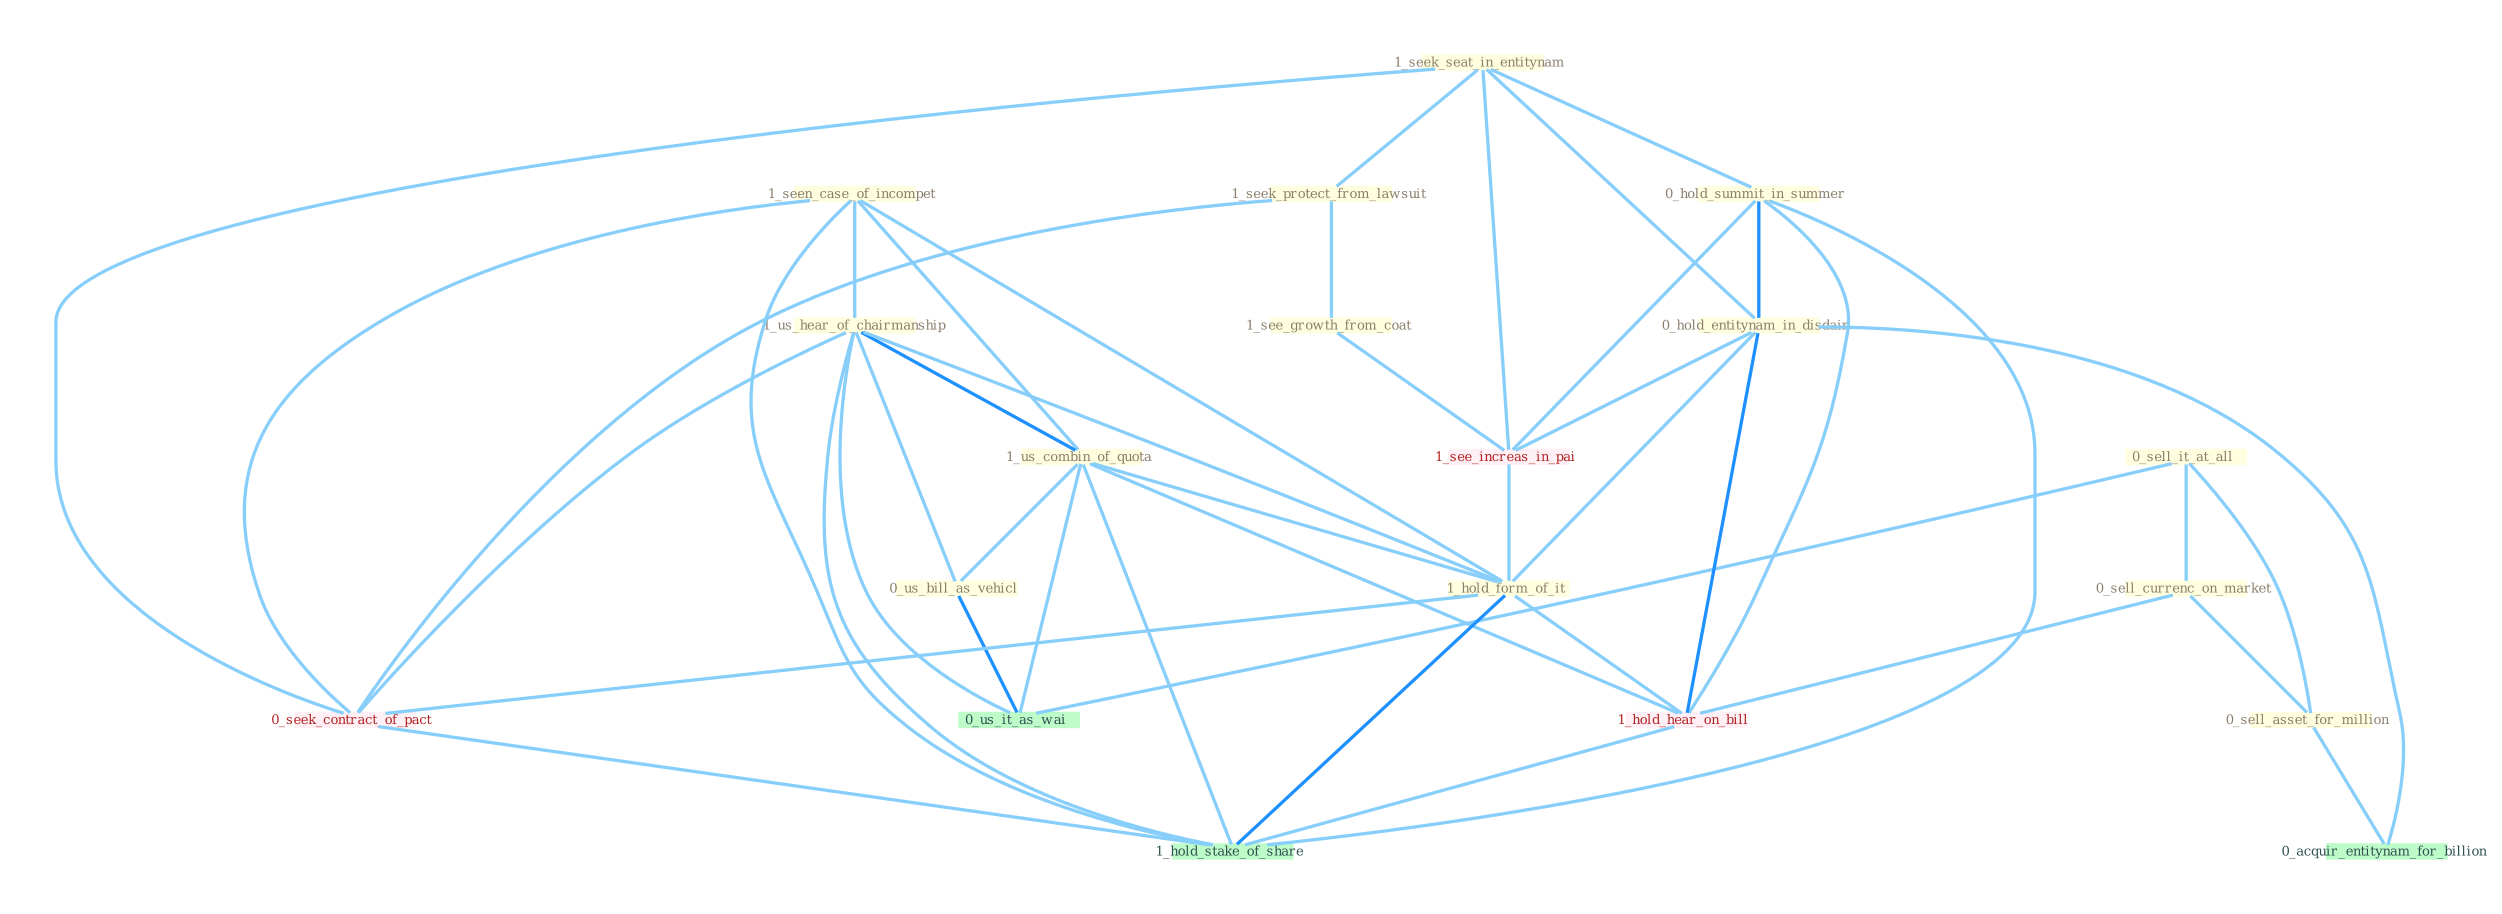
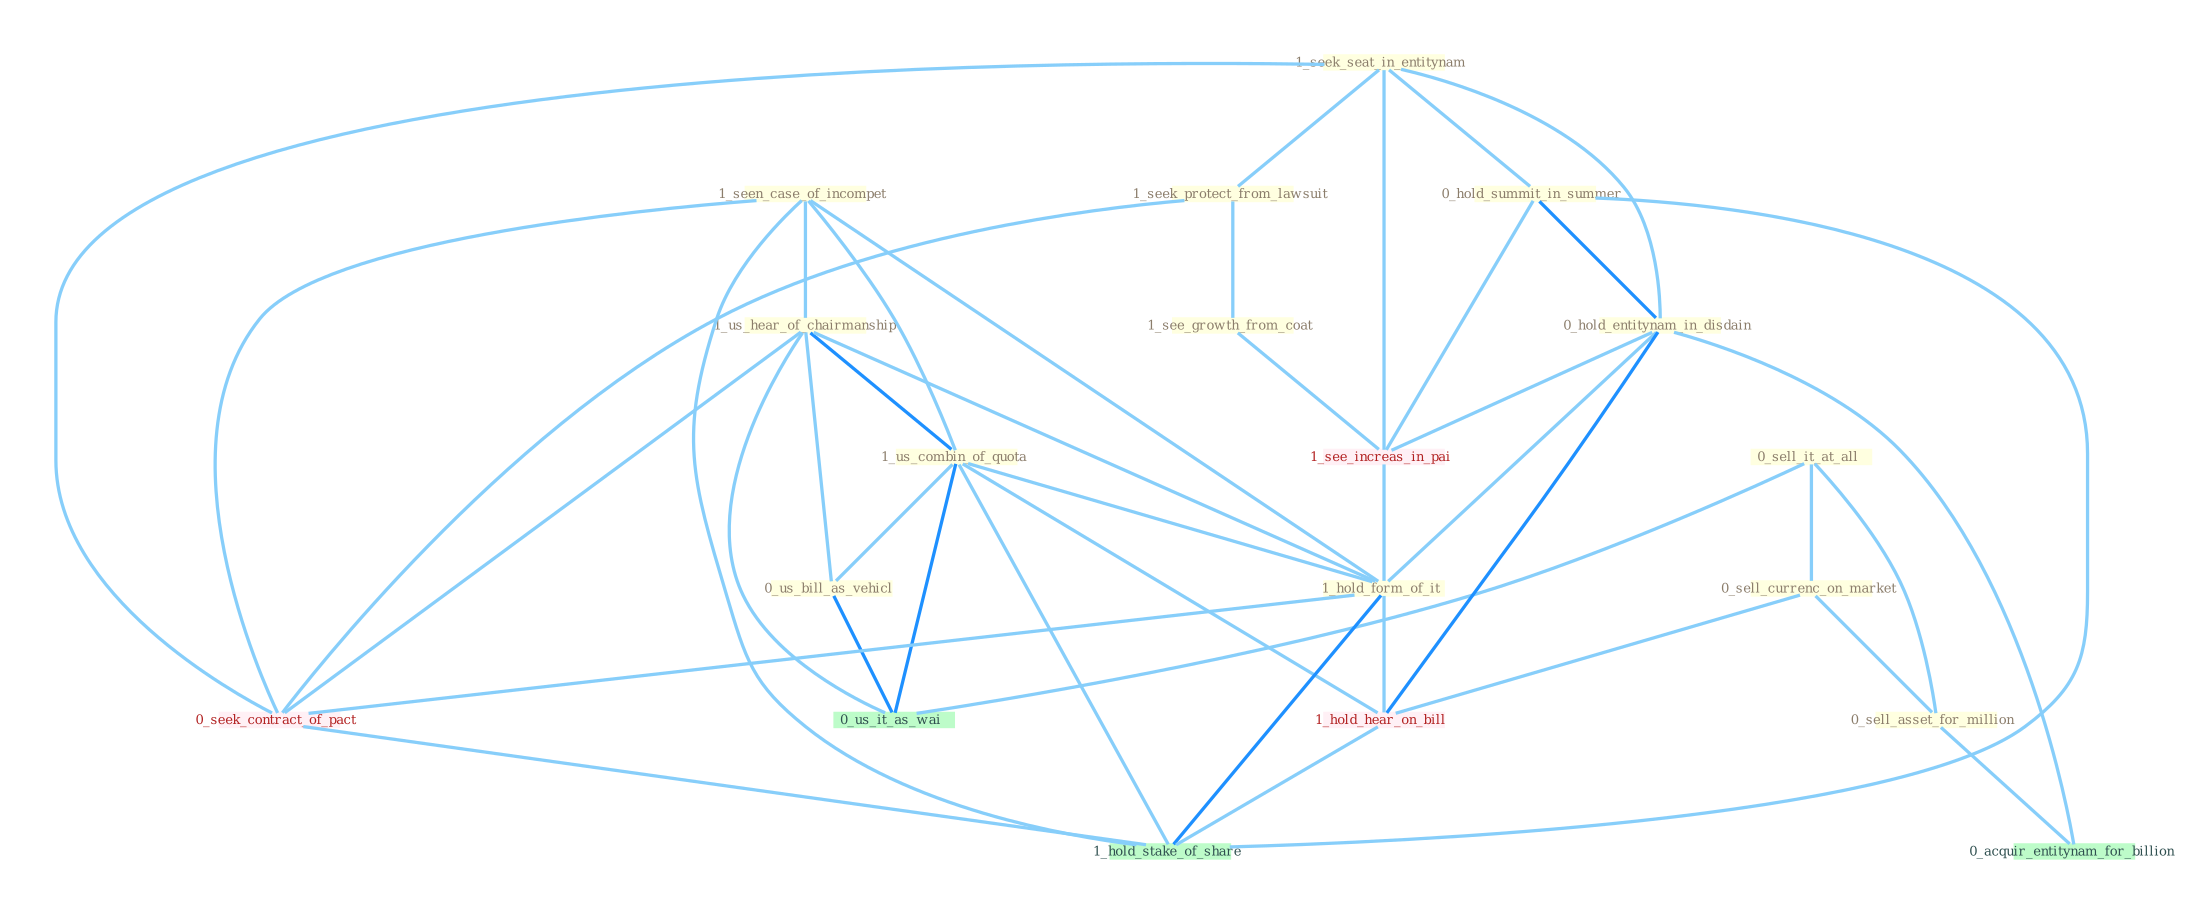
(1817, 455) -> none
(826, 552) -> none
(1050, 588) -> (925, 588)
